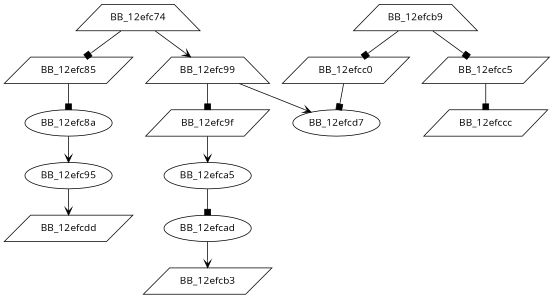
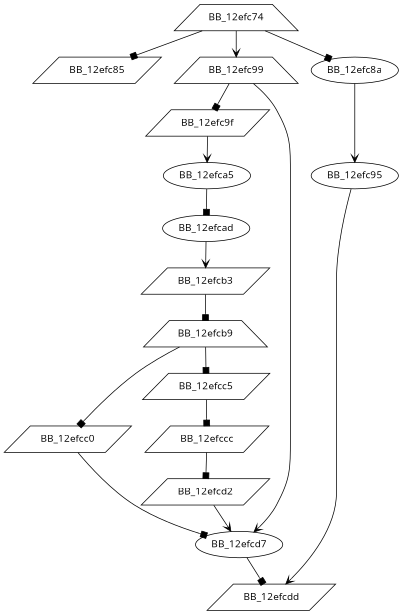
(69, 93) -> (295, 44)
none -> (205, 304)
none -> (205, 492)
none -> (253, 568)
